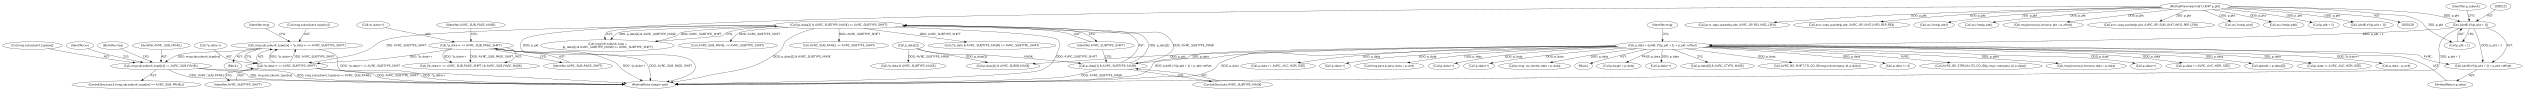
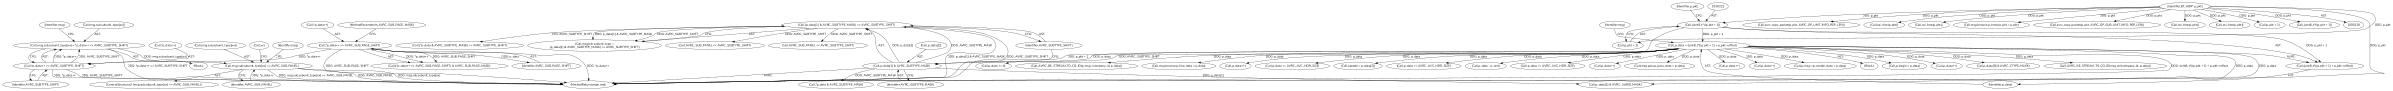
(2195, 6) -> (2185, 6)
(2466, 6) -> (1687, 6)
(471, 25) -> (382, 25)
(1737, 25) -> none
(1852, 25) -> (1801, 25)
(2043, 25) -> (1991, 25)
(540, 29) -> none
(940, 34) -> (572, 34)
(80, 46) -> (259, 46)
(908, 55) -> (859, 73)
(953, 56) -> (1240, 78)
(165, 57) -> (263, 75)
(544, 57) -> (510, 57)
(1029, 57) -> (921, 57)
(1178, 57) -> (2267, 66)
(1651, 57) -> (1875, 57)
(1700, 57) -> (1962, 57)
(1852, 57) -> (1139, 57)
(1905, 57) -> (1223, 57)
(2348, 57) -> (1591, 57)
(1389, 66) -> (1660, 66)
(1817, 66) -> (2105, 66)
(2086, 66) -> (1179, 66)
none -> (239, 74)
(1102, 75) -> (769, 75)
(1233, 85) -> (911, 85)
(2450, 85) -> (2000, 85)
